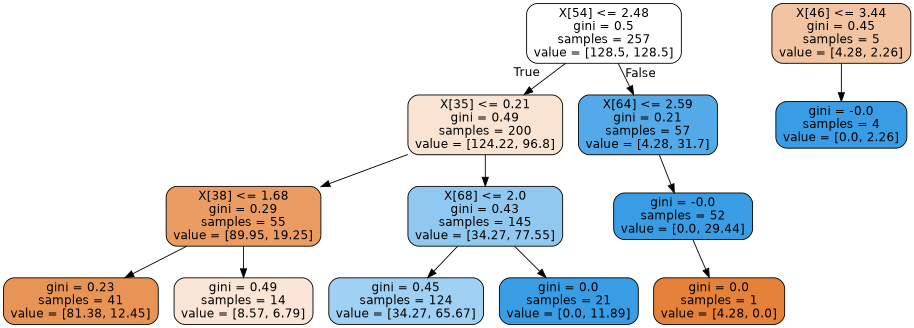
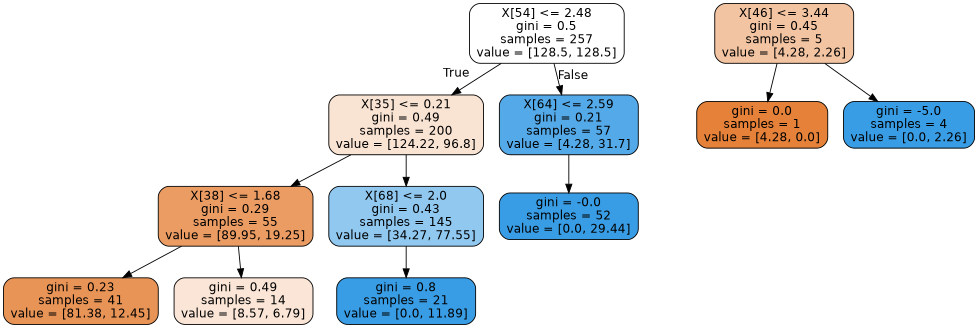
(841, 125) -> (909, 125)
(699, 255) -> (773, 78)
(406, 301) -> none
(569, 301) -> (406, 301)
